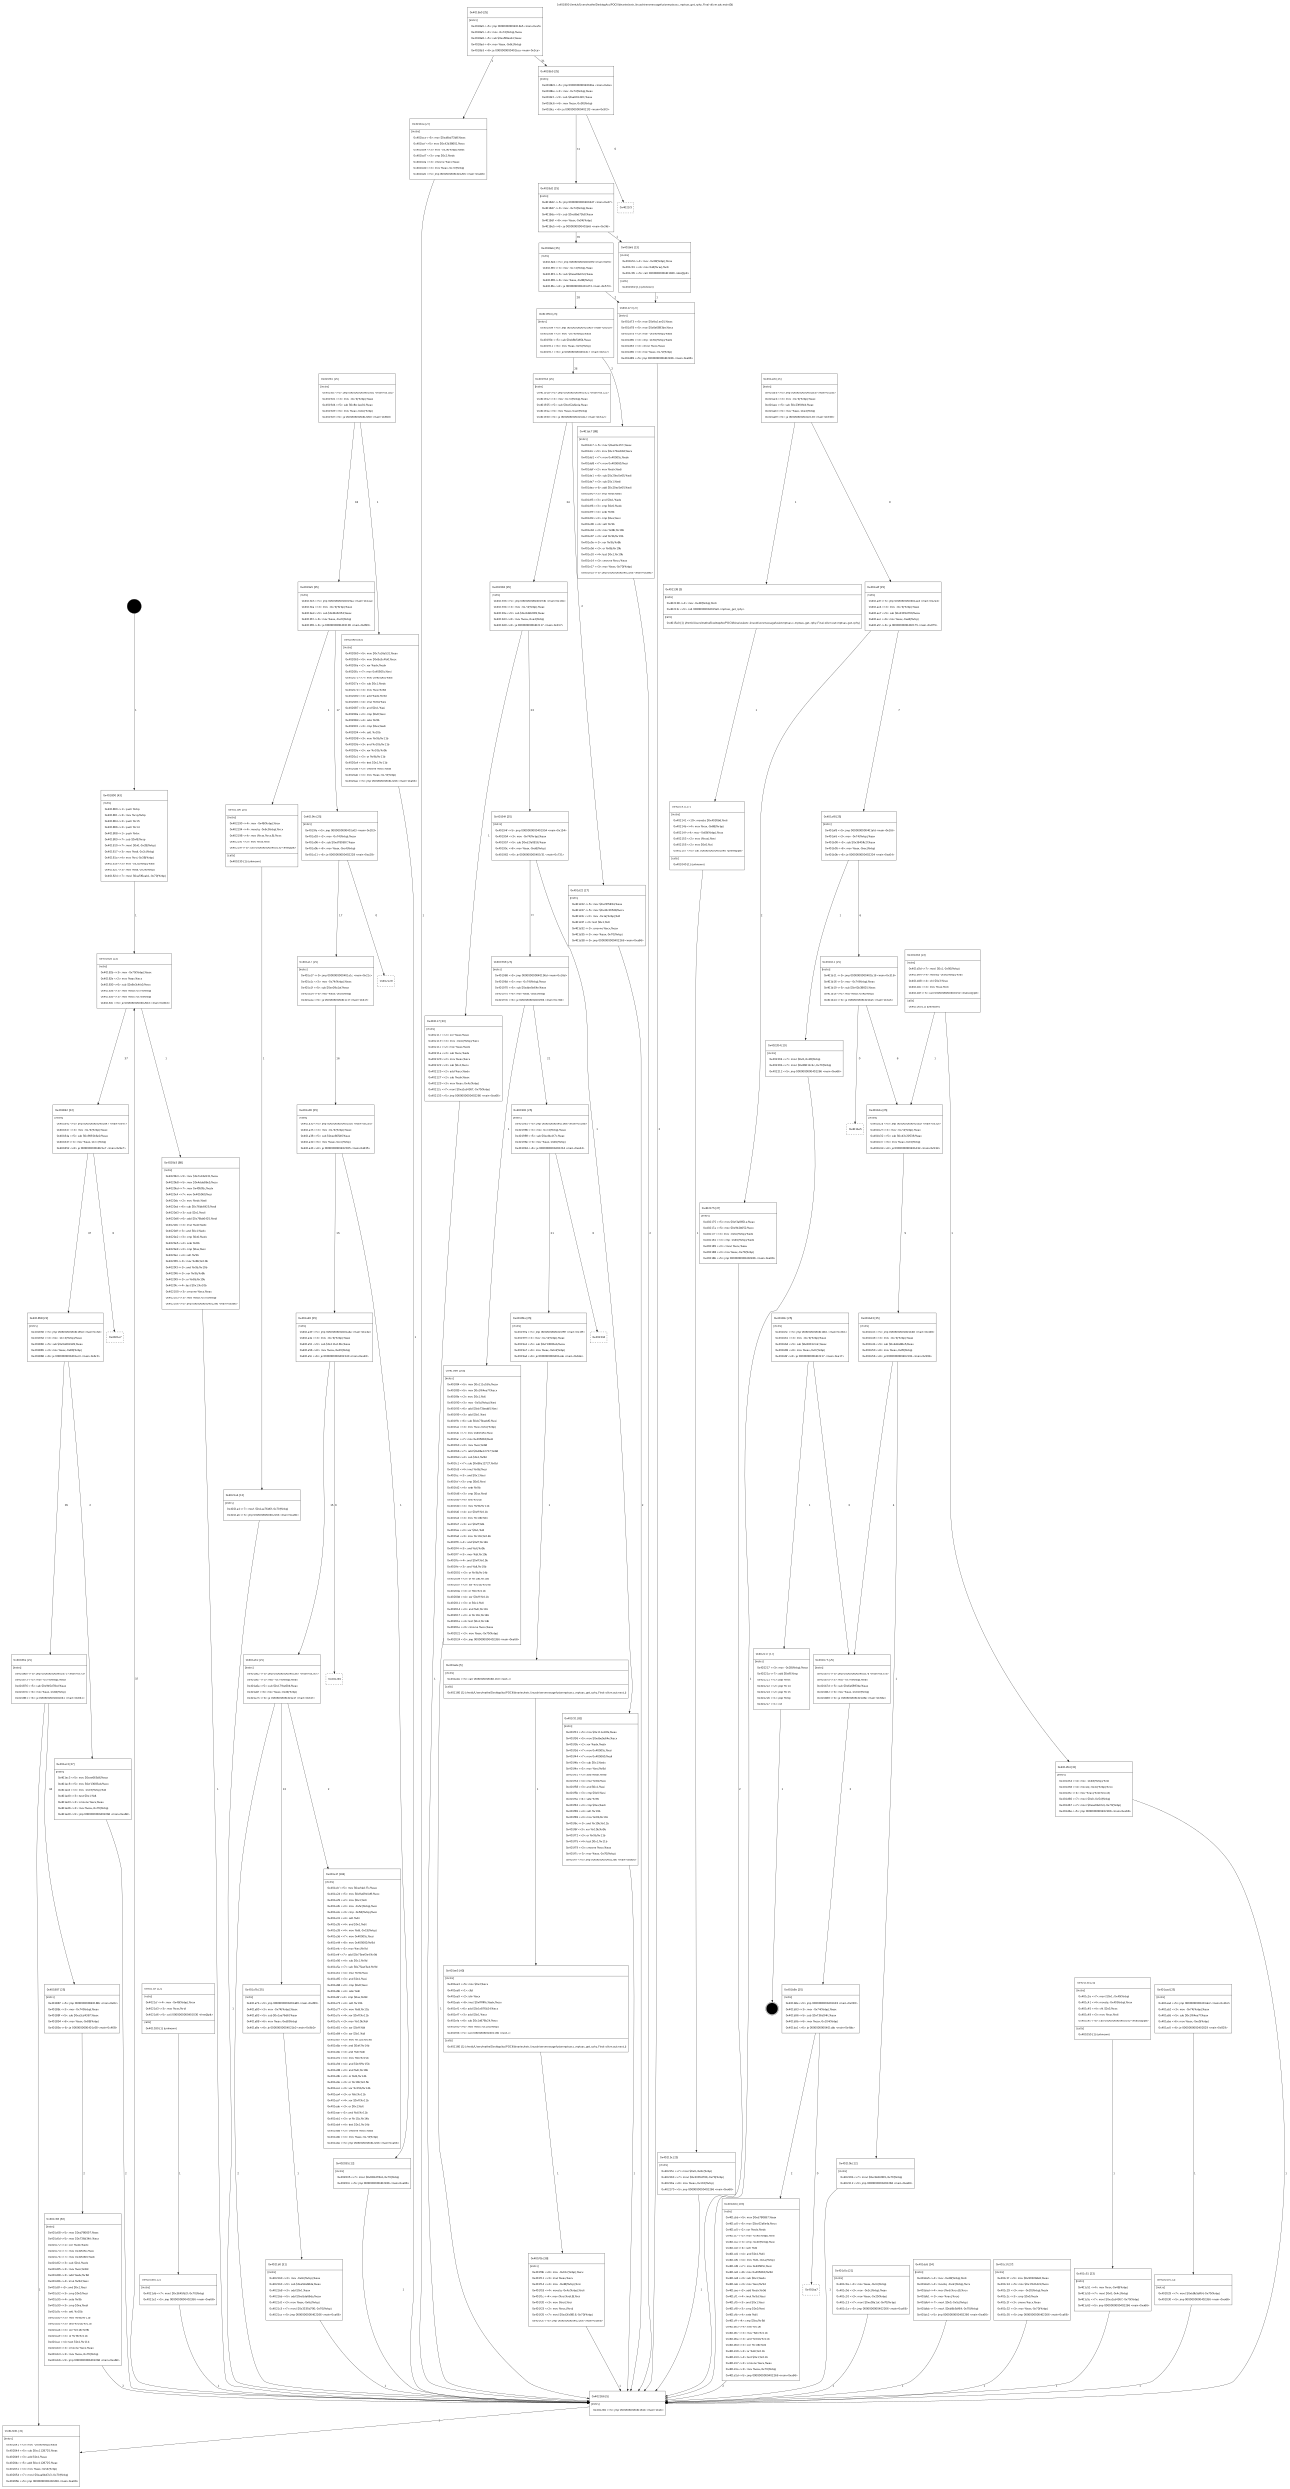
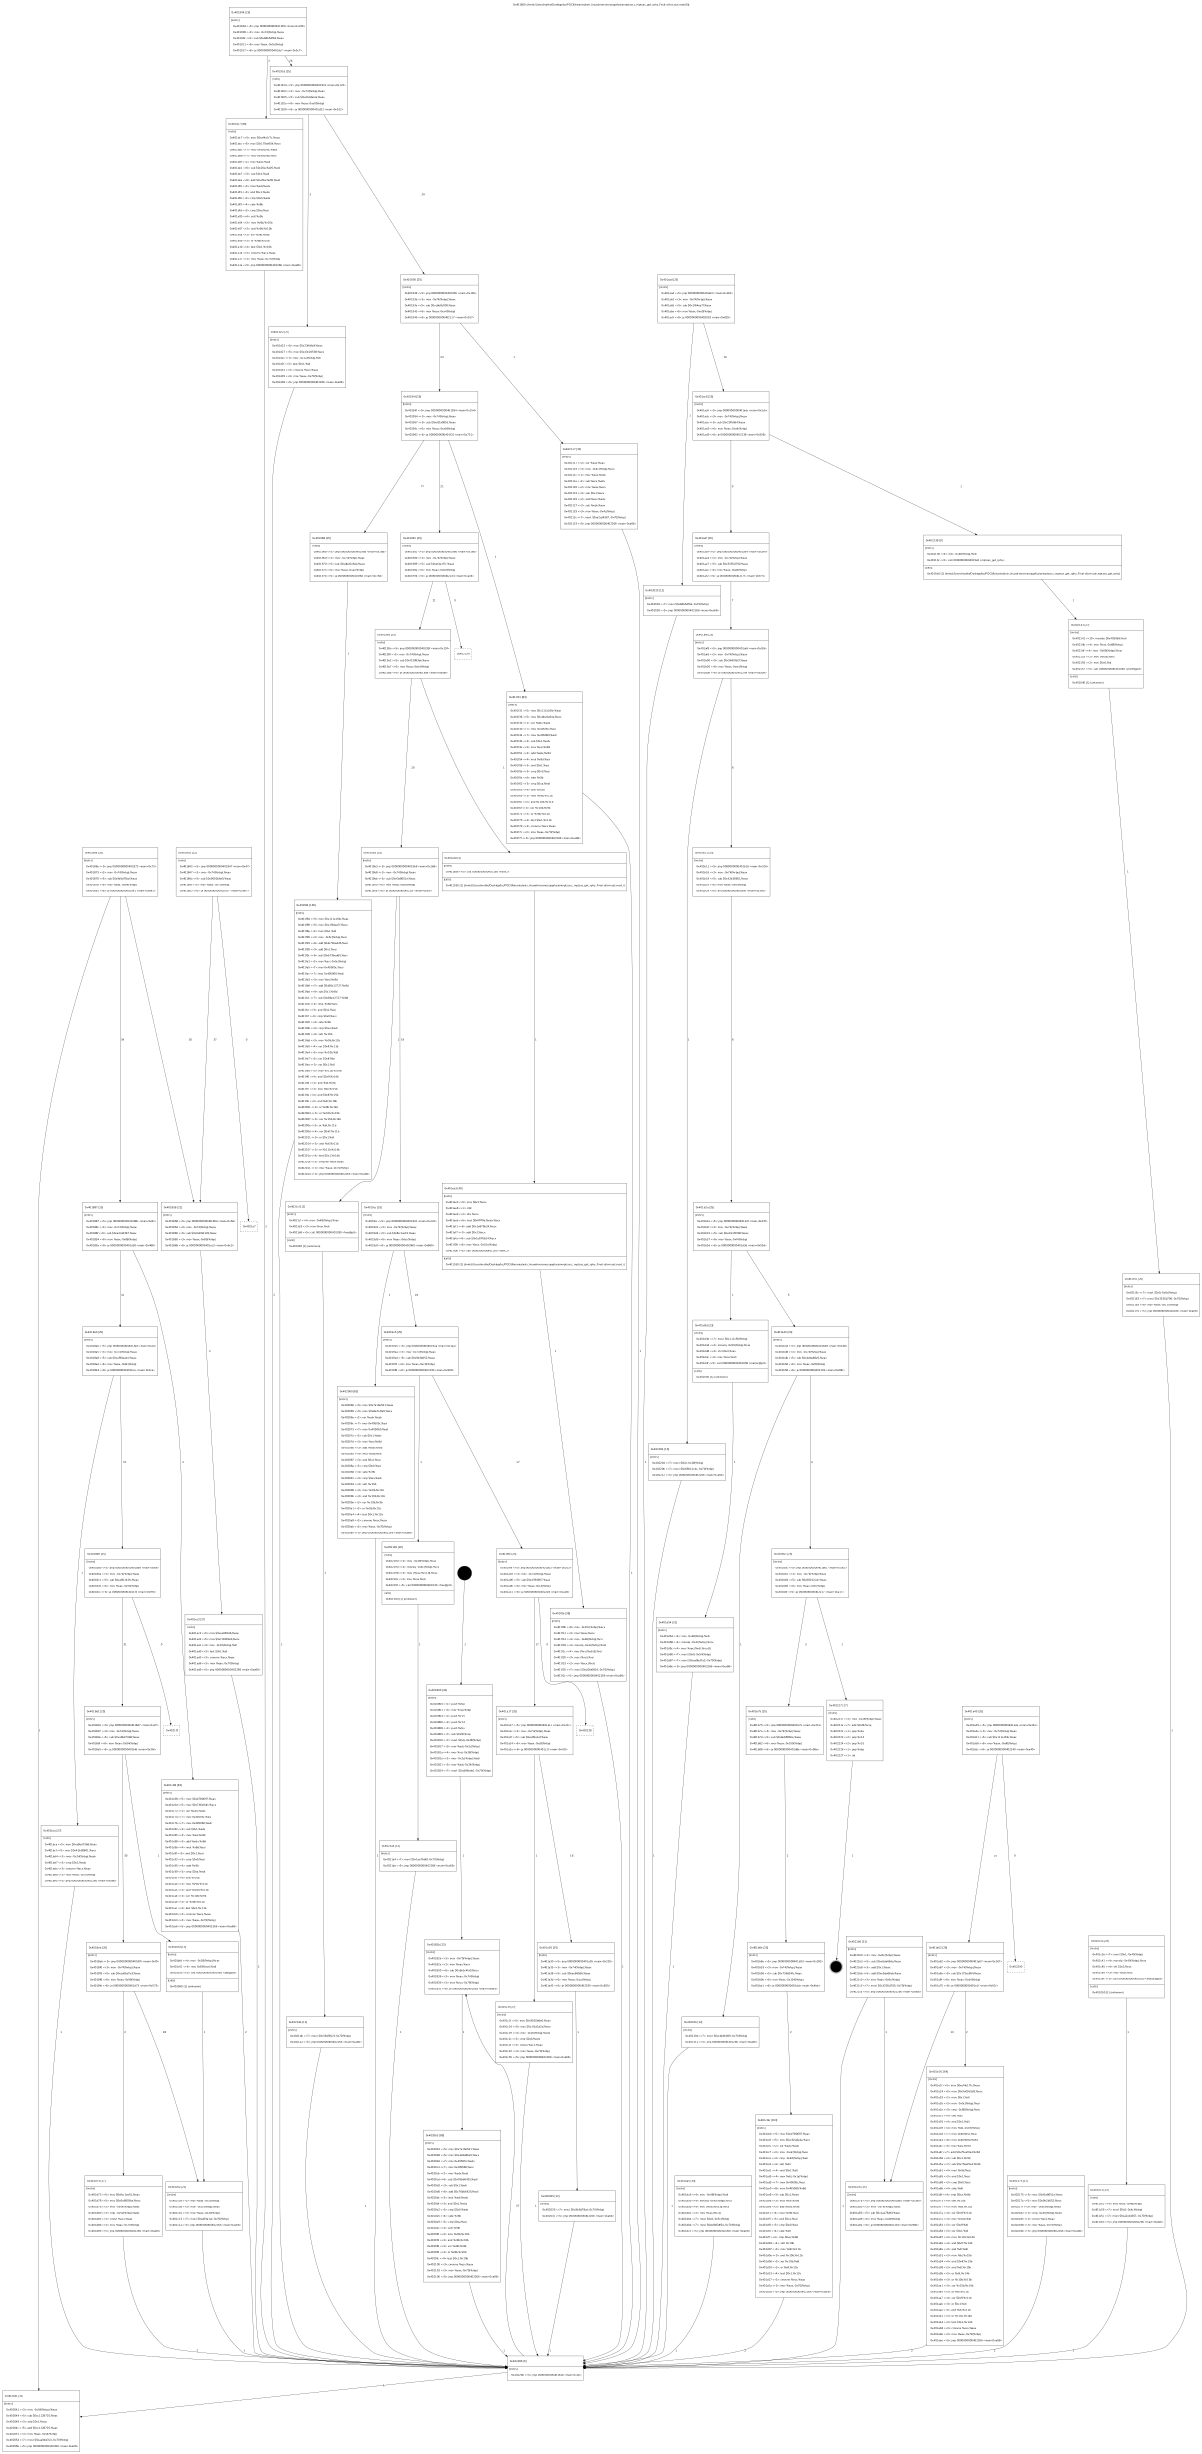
(655, 297) -> (203, 2086)
(576, 299) -> (170, 2084)
none -> (713, 356)
none -> (400, 872)
(760, 898) -> none
(540, 1054) -> (440, 485)
(112, 1056) -> none
(923, 1058) -> (731, 1284)
(855, 1129) -> none
(335, 1232) -> none
none -> (120, 1288)
(57, 1507) -> (159, 1048)
(872, 1507) -> (810, 1461)
none -> (534, 1877)
(293, 2145) -> (884, 2088)
(237, 2204) -> (731, 2362)
(811, 2290) -> none
